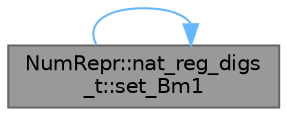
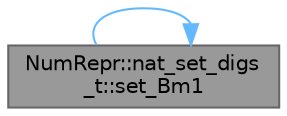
(144, 77) -> (144, 77)
